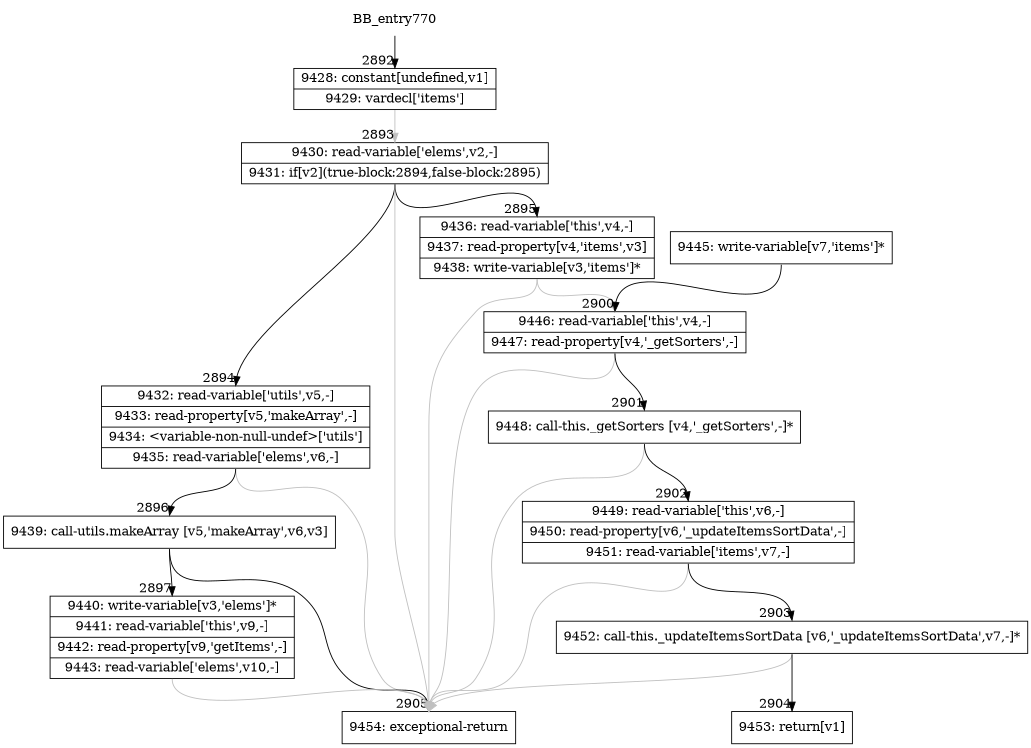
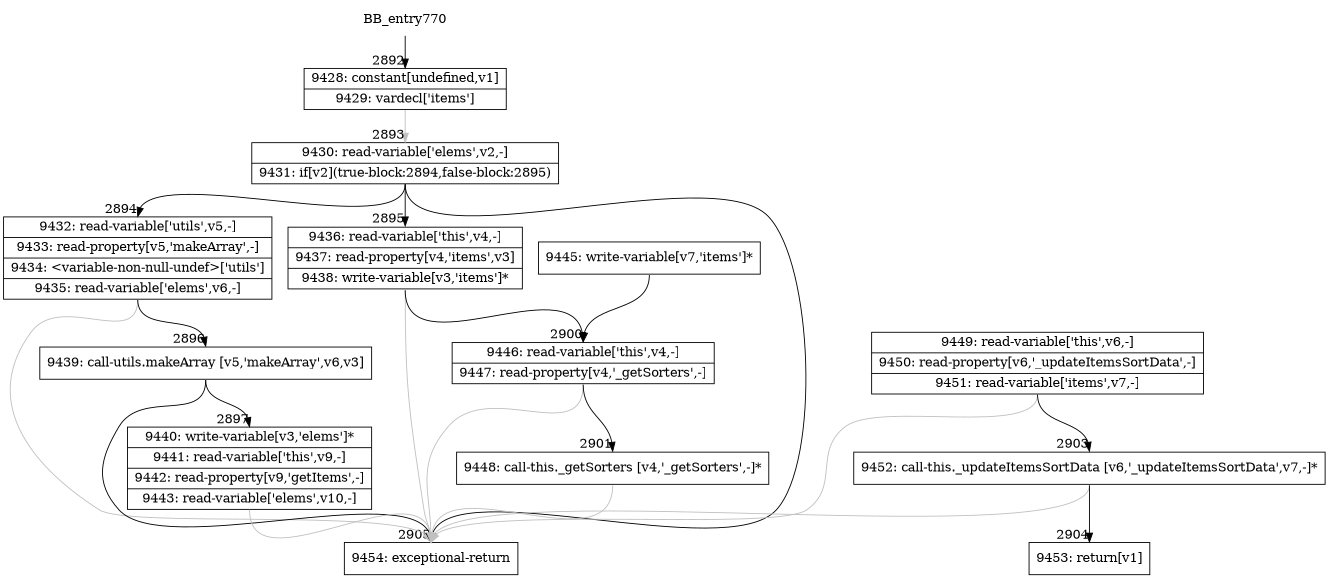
(572, 295) -> (490, 317)
(395, 445) -> (805, 349)
(662, 470) -> none
